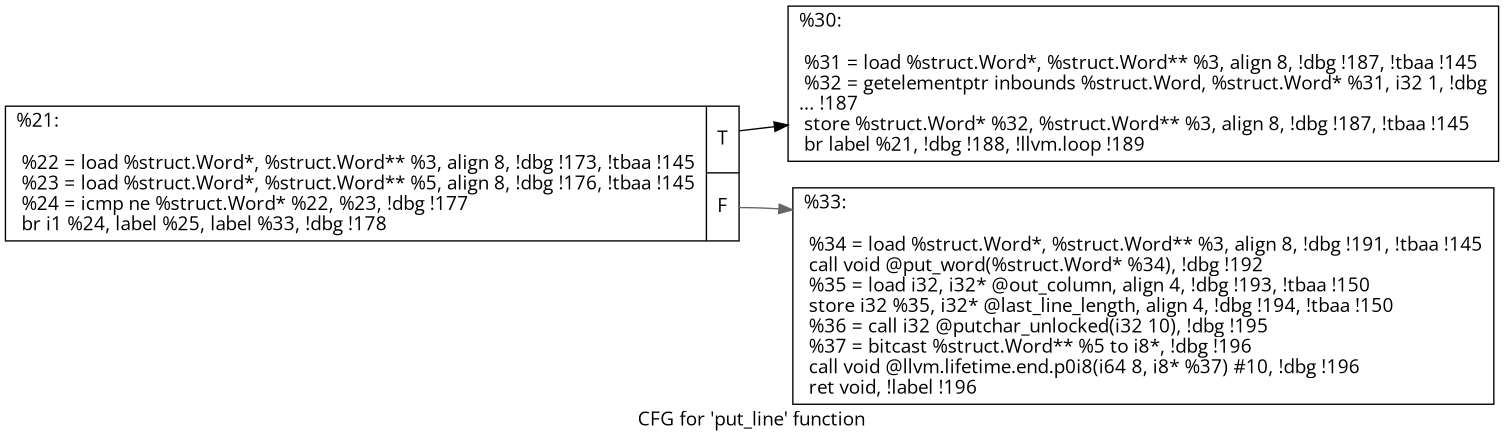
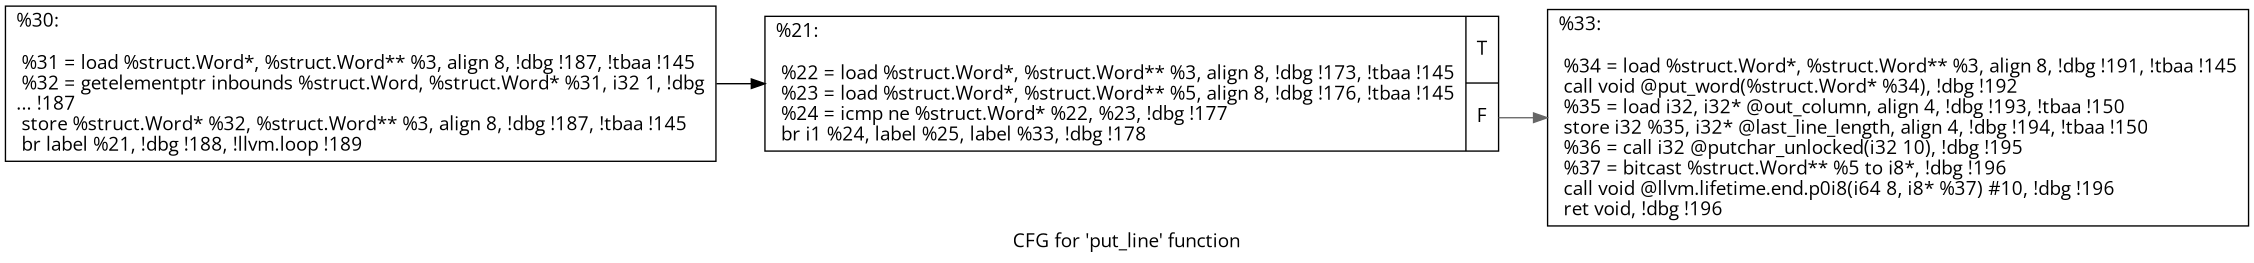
(757, 129) -> (734, 84)
(891, 388) -> (1641, 210)
